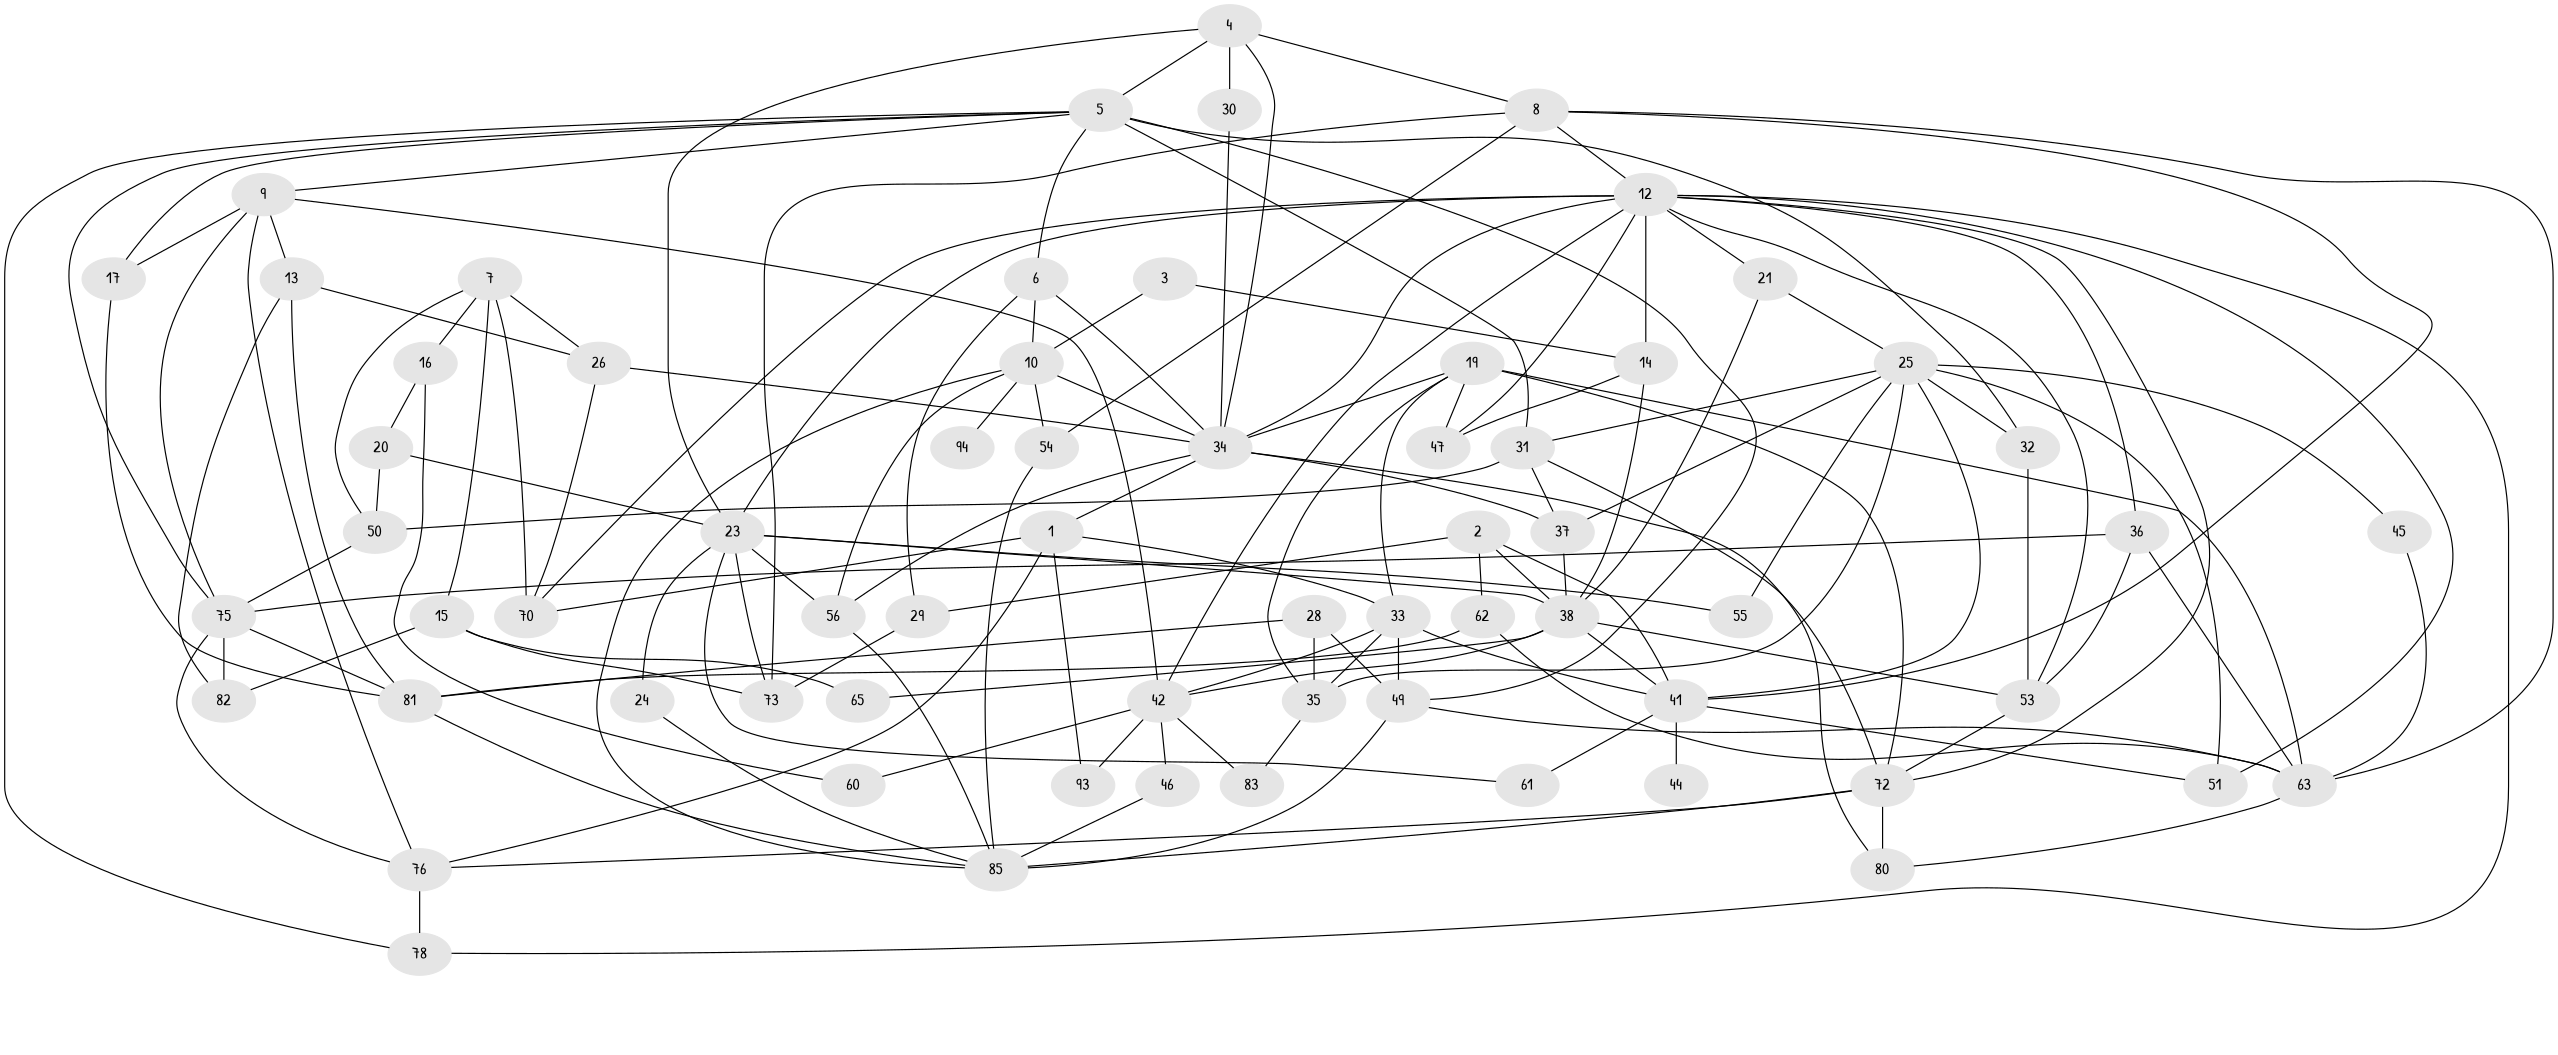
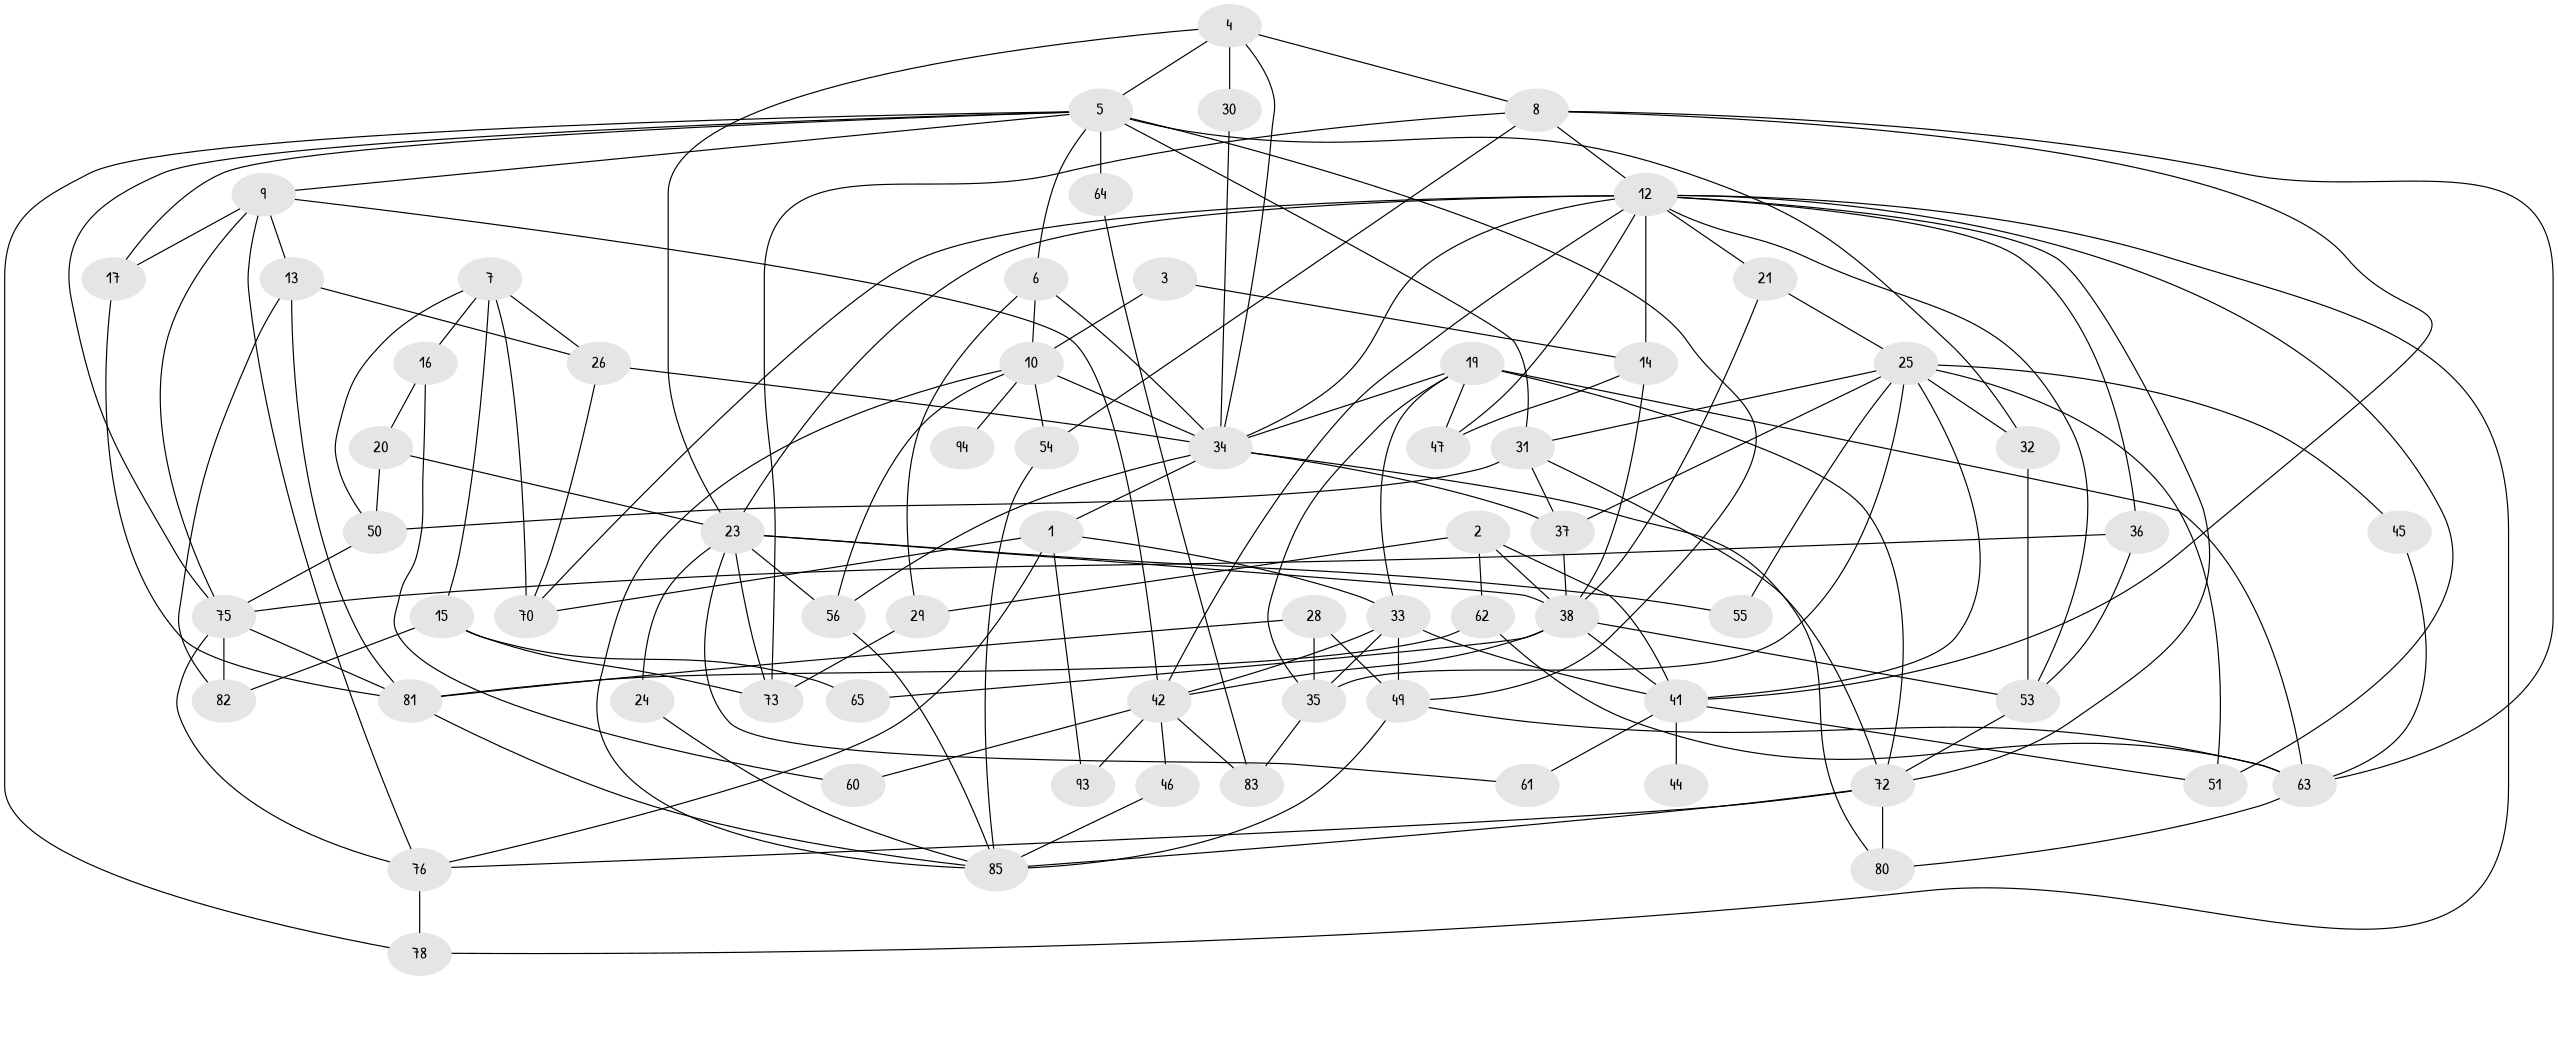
none -> (1101, 195)
(2228, 669) -> none
